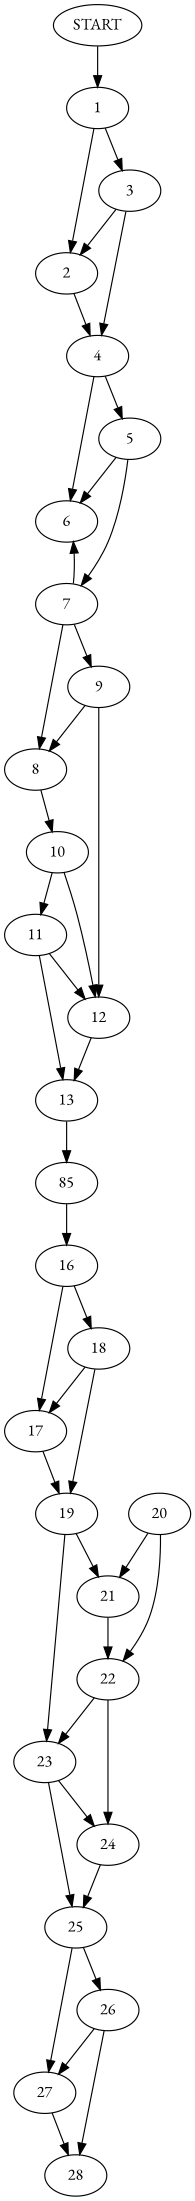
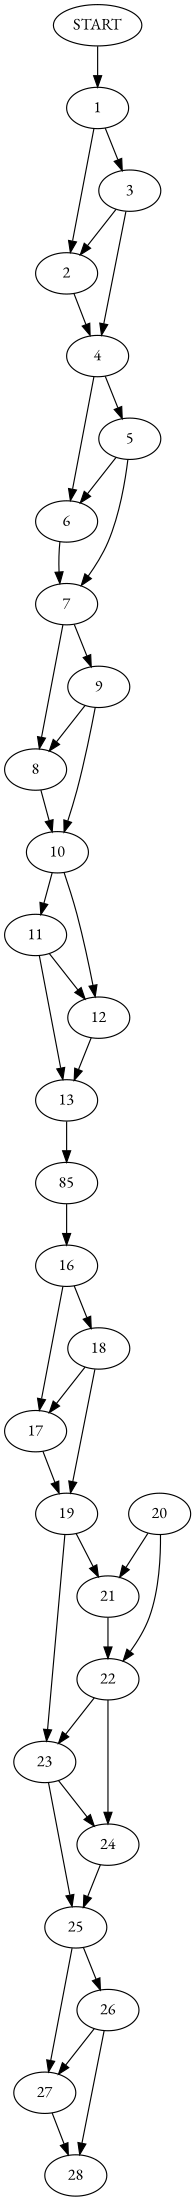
(74, 568) -> (59, 557)
(99, 846) -> (83, 765)
